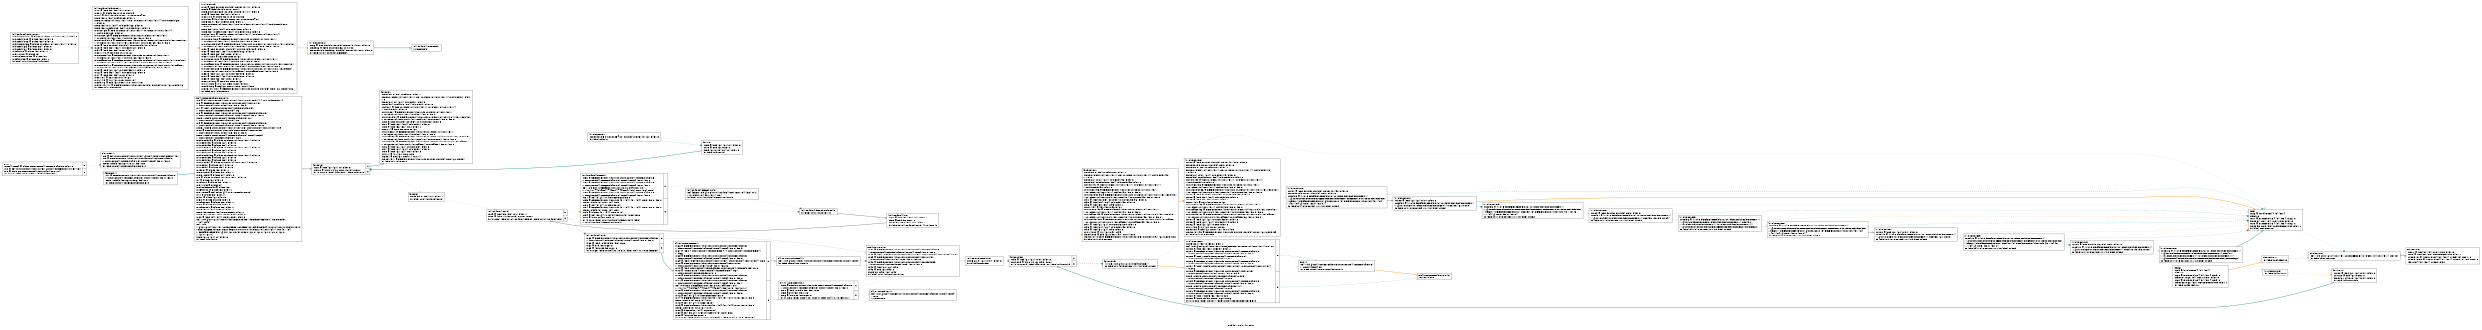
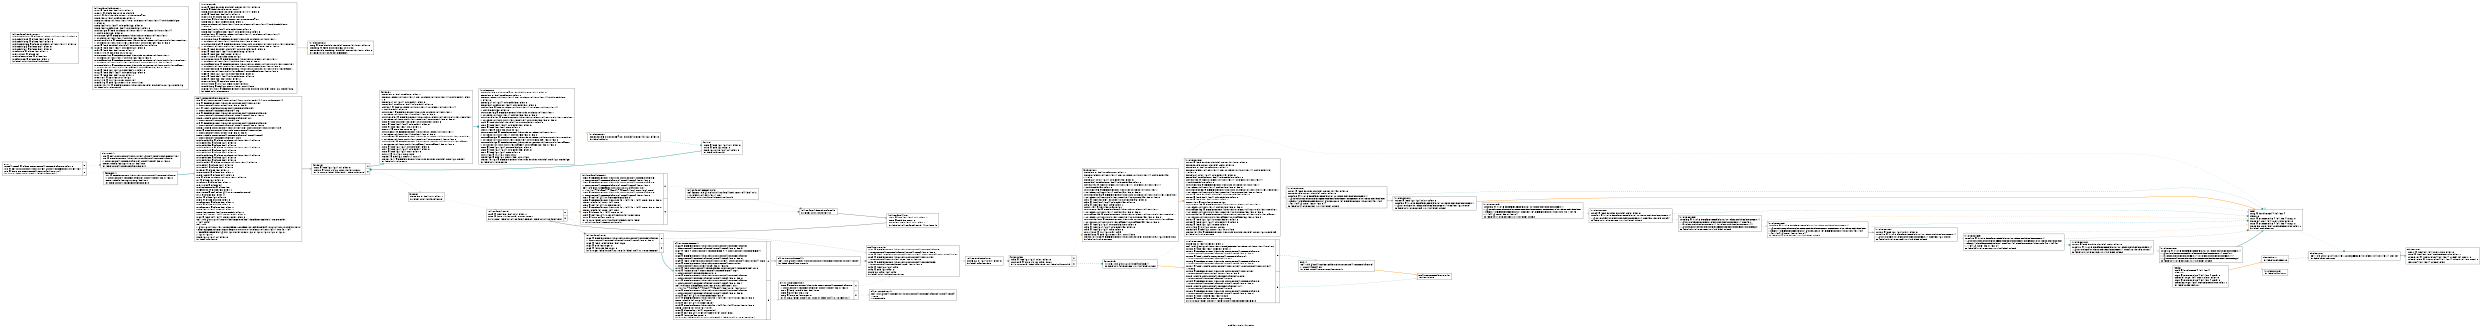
(426, 48) -> none
none -> (527, 126)
(1478, 207) -> none
(978, 263) -> (979, 263)
(2354, 276) -> none
